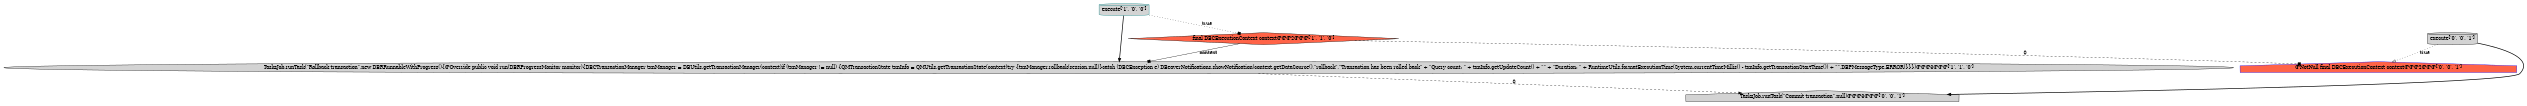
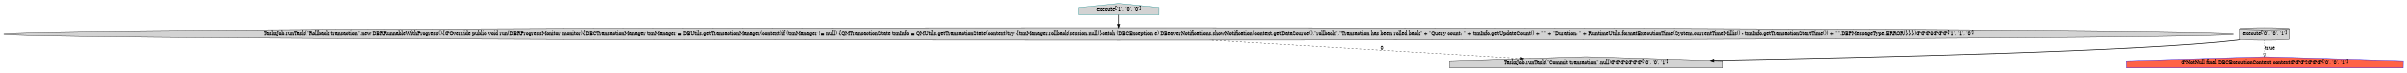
(1124, 10) -> (1119, 10)
(1263, 39) -> none
